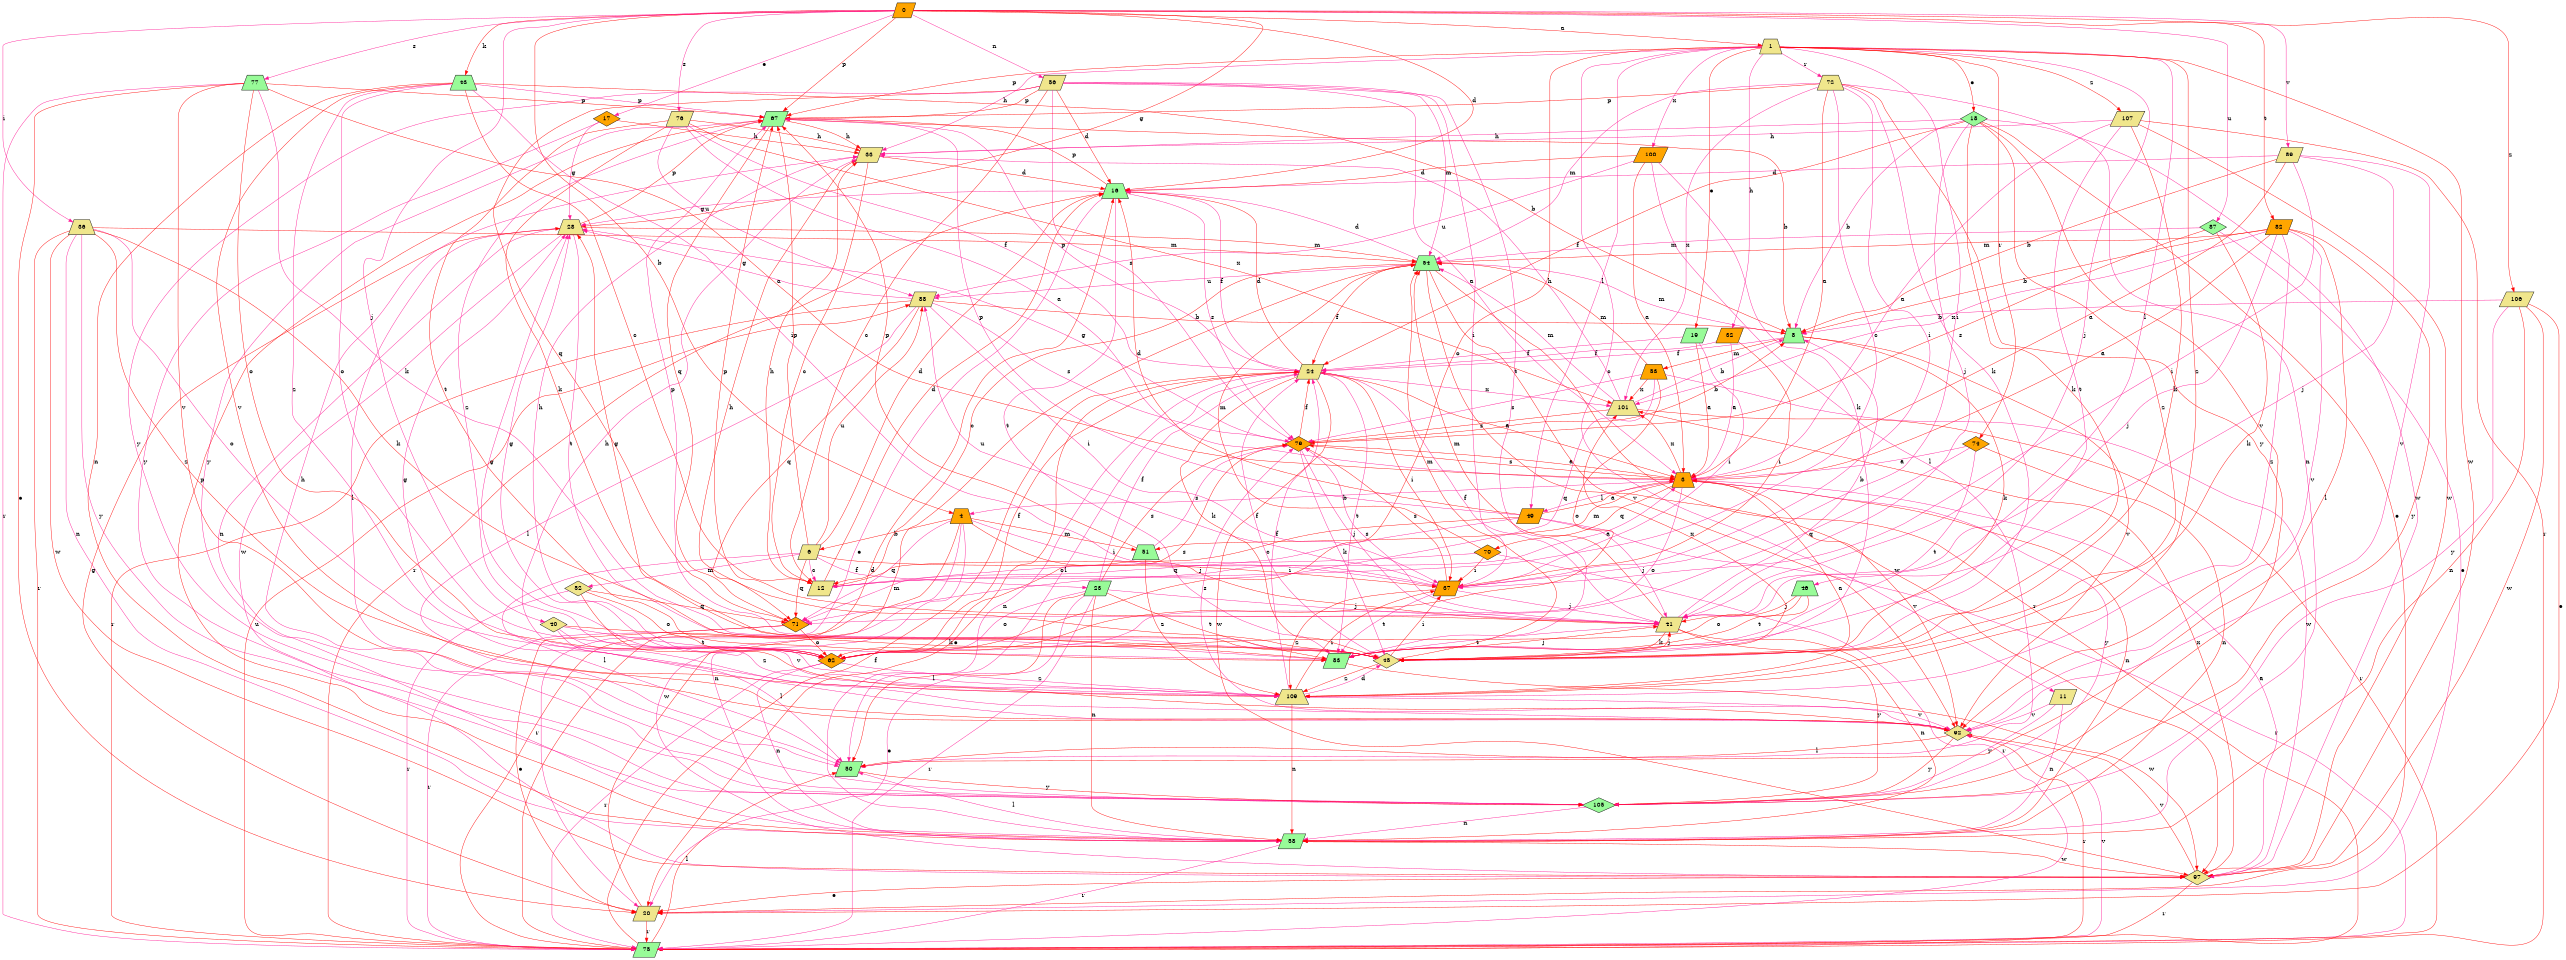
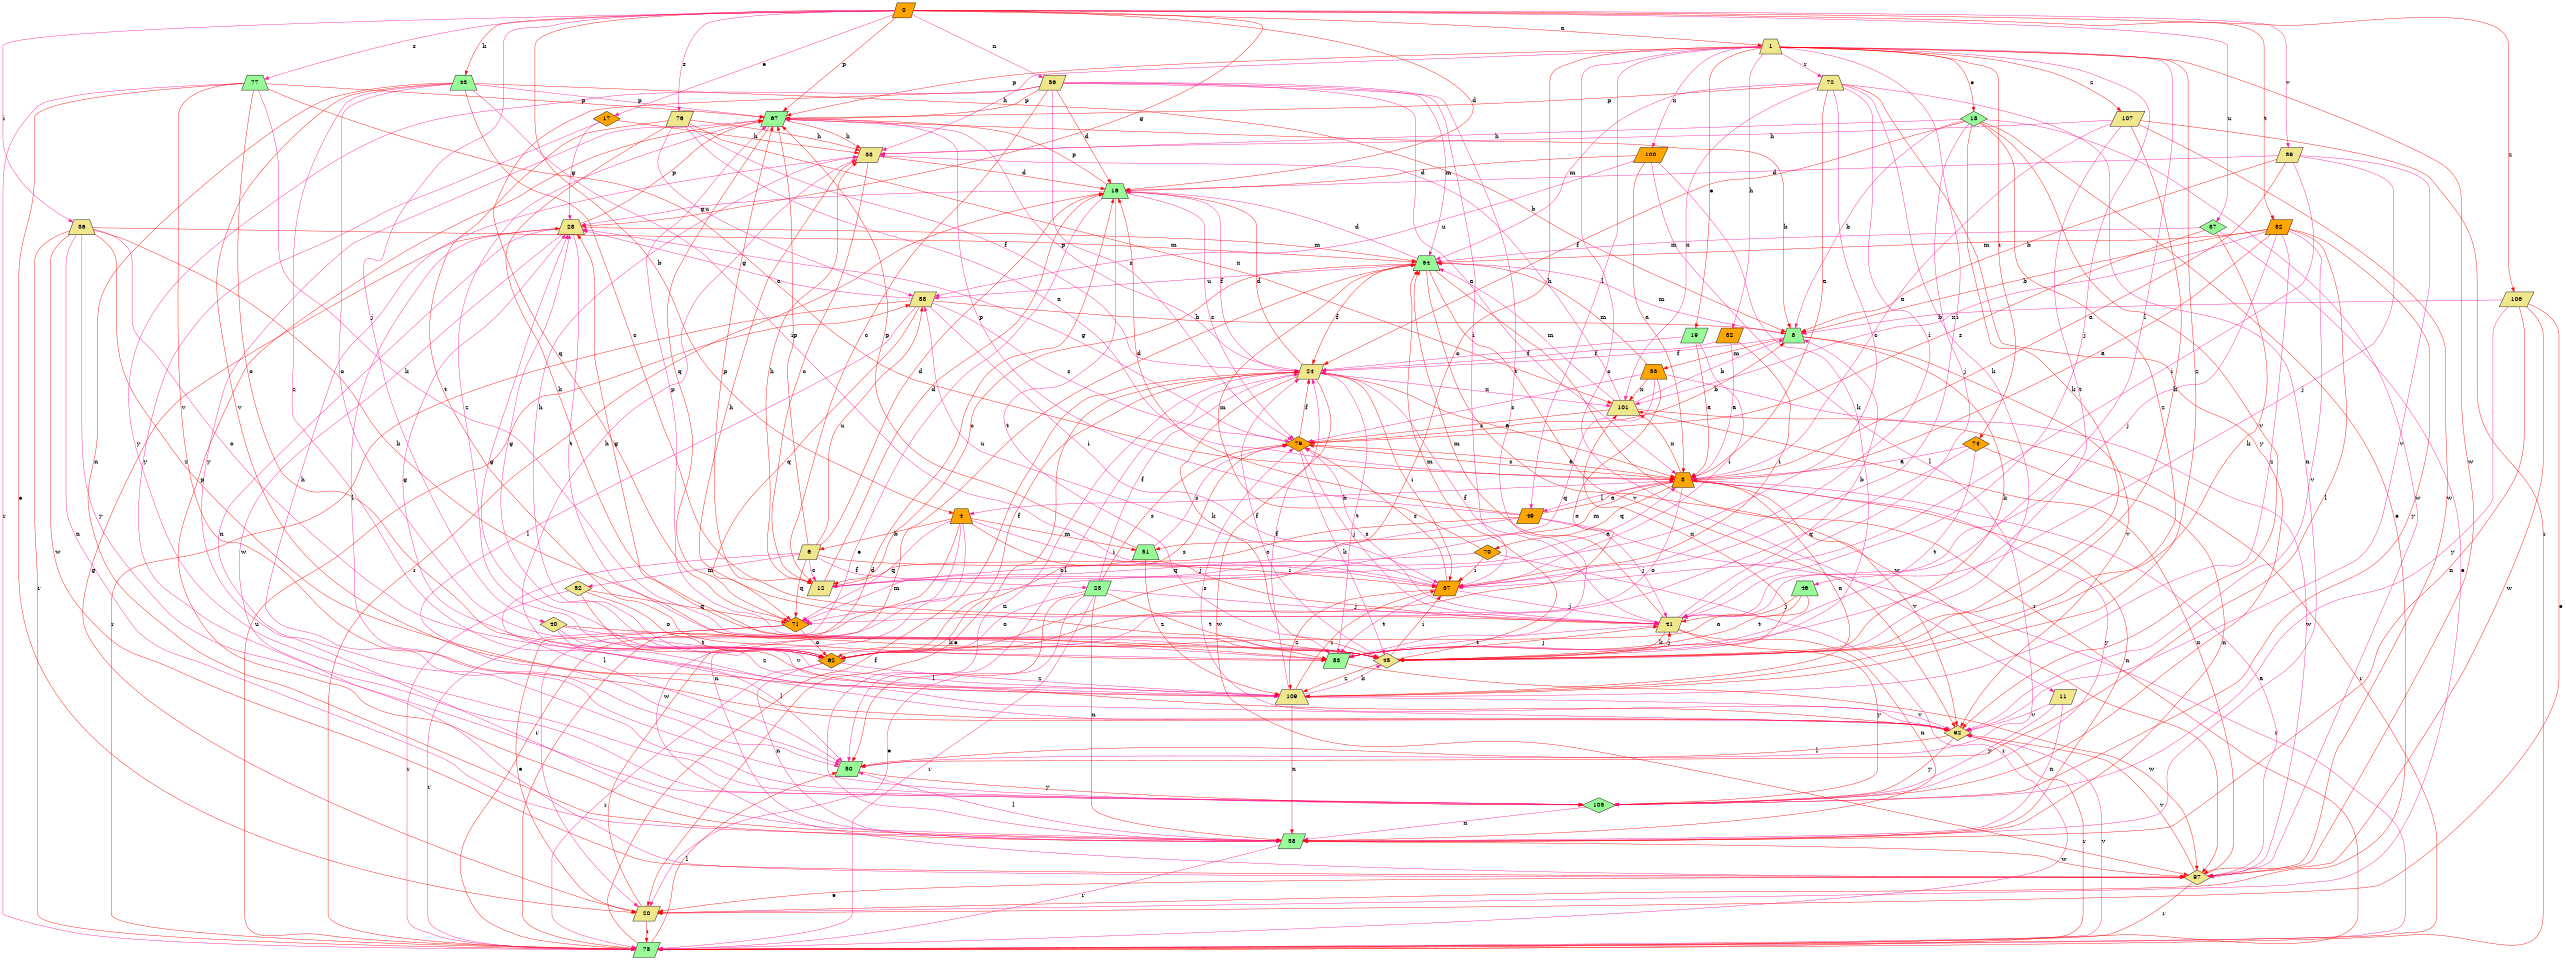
(1363, 679) -> (1363, 679)
